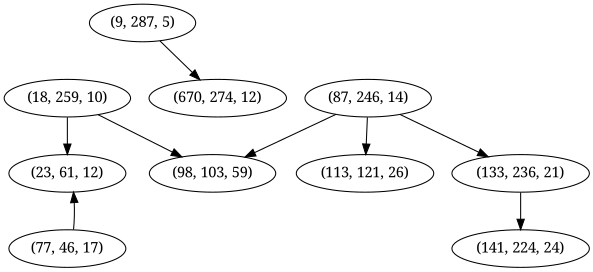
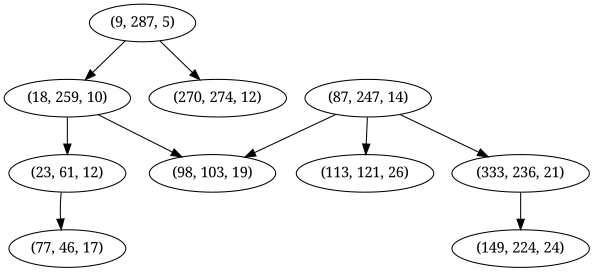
none -> (109, 57)
(218, 98) -> (218, 98)
(368, 98) -> (368, 98)
(213, 173) -> (213, 173)
(521, 173) -> (521, 173)
(74, 216) -> (60, 206)
(521, 249) -> (521, 249)
